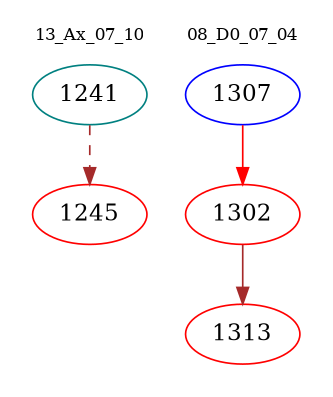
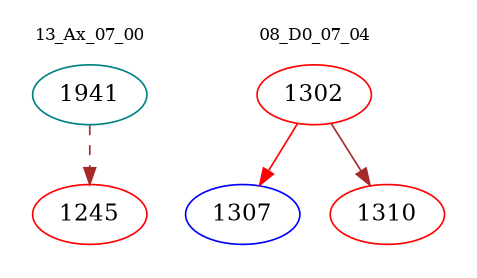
(90, 36) -> (90, 36)
(90, 95) -> (90, 95)
(243, 146) -> (283, 147)
(243, 334) -> (387, 214)
